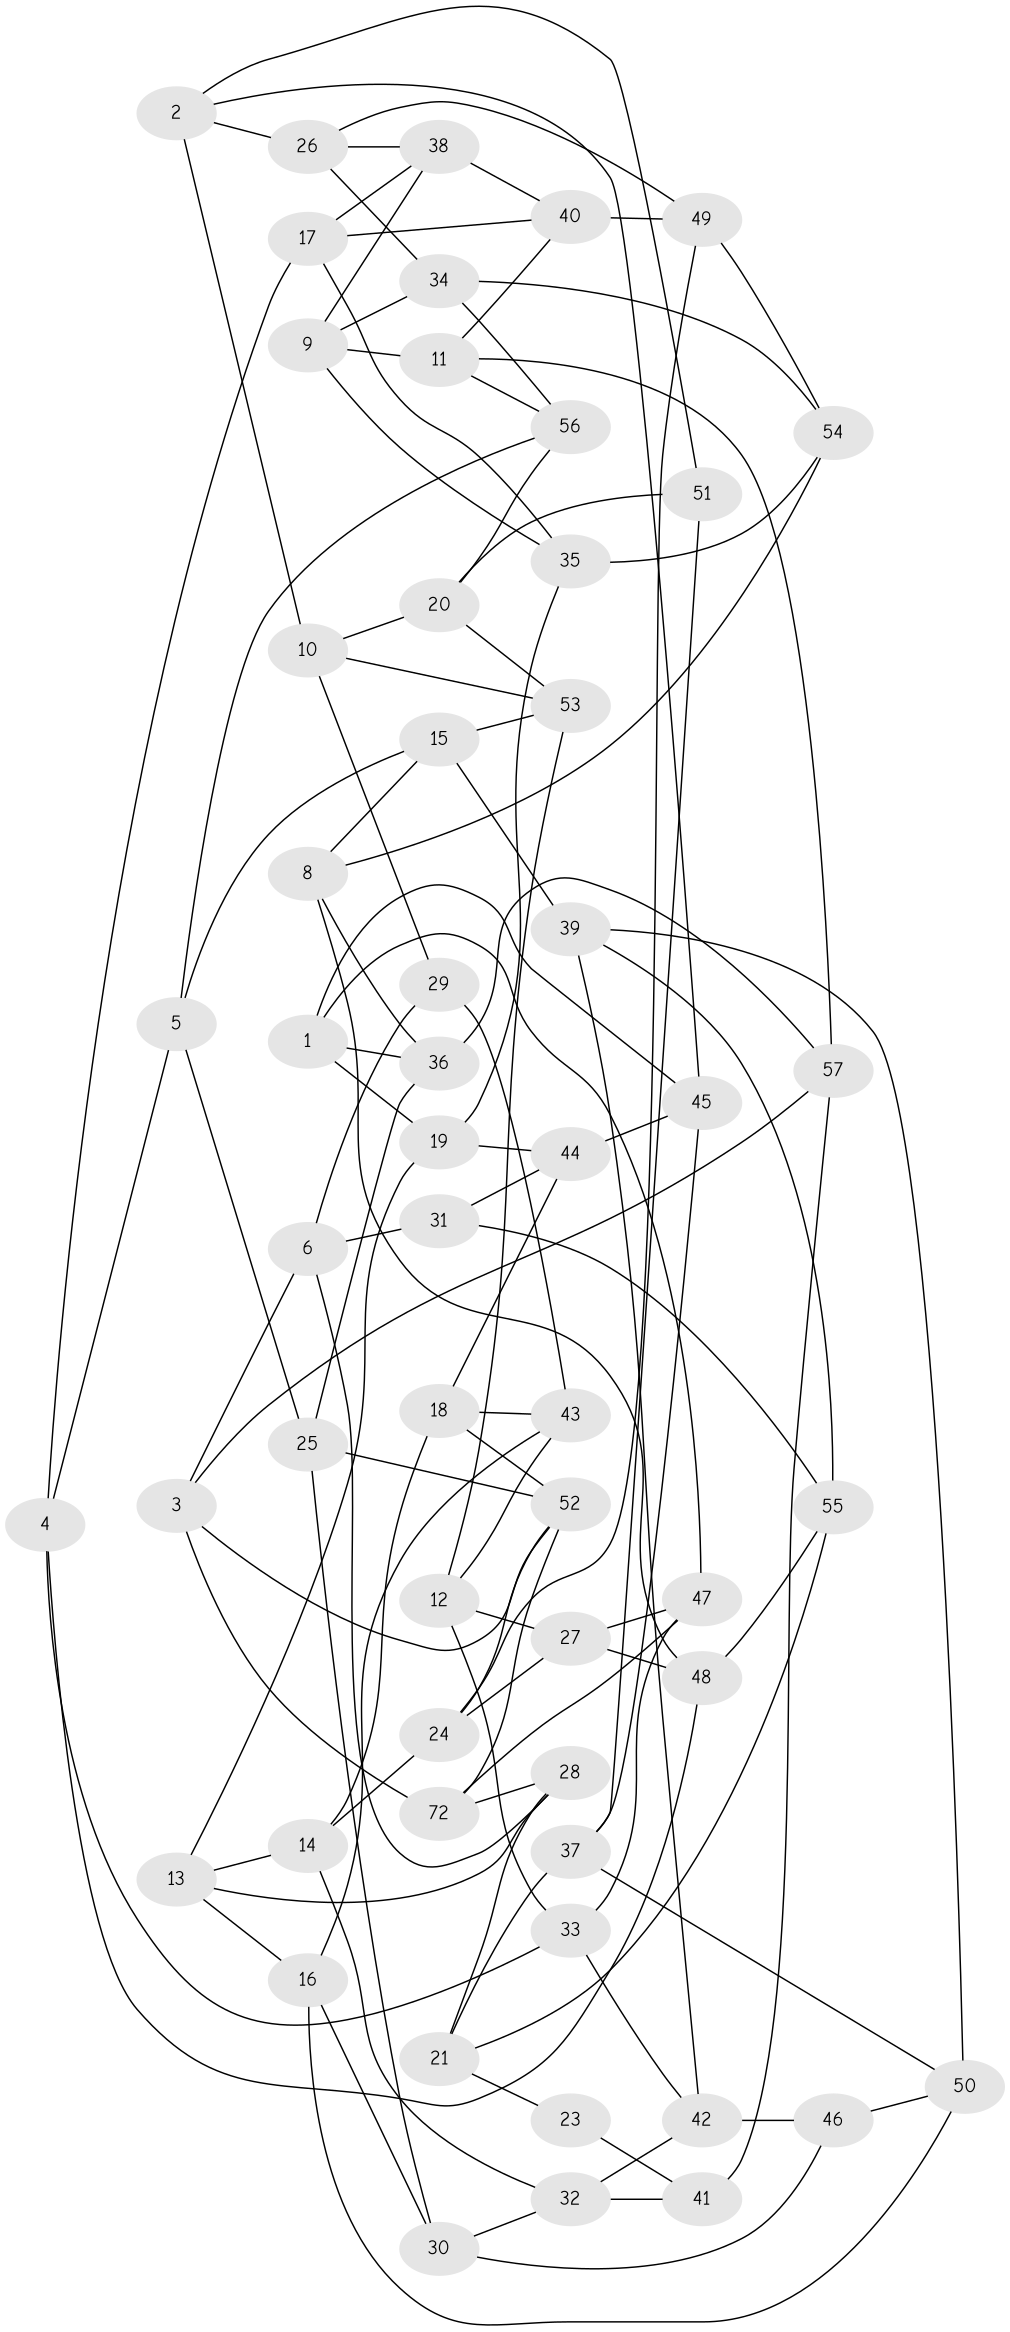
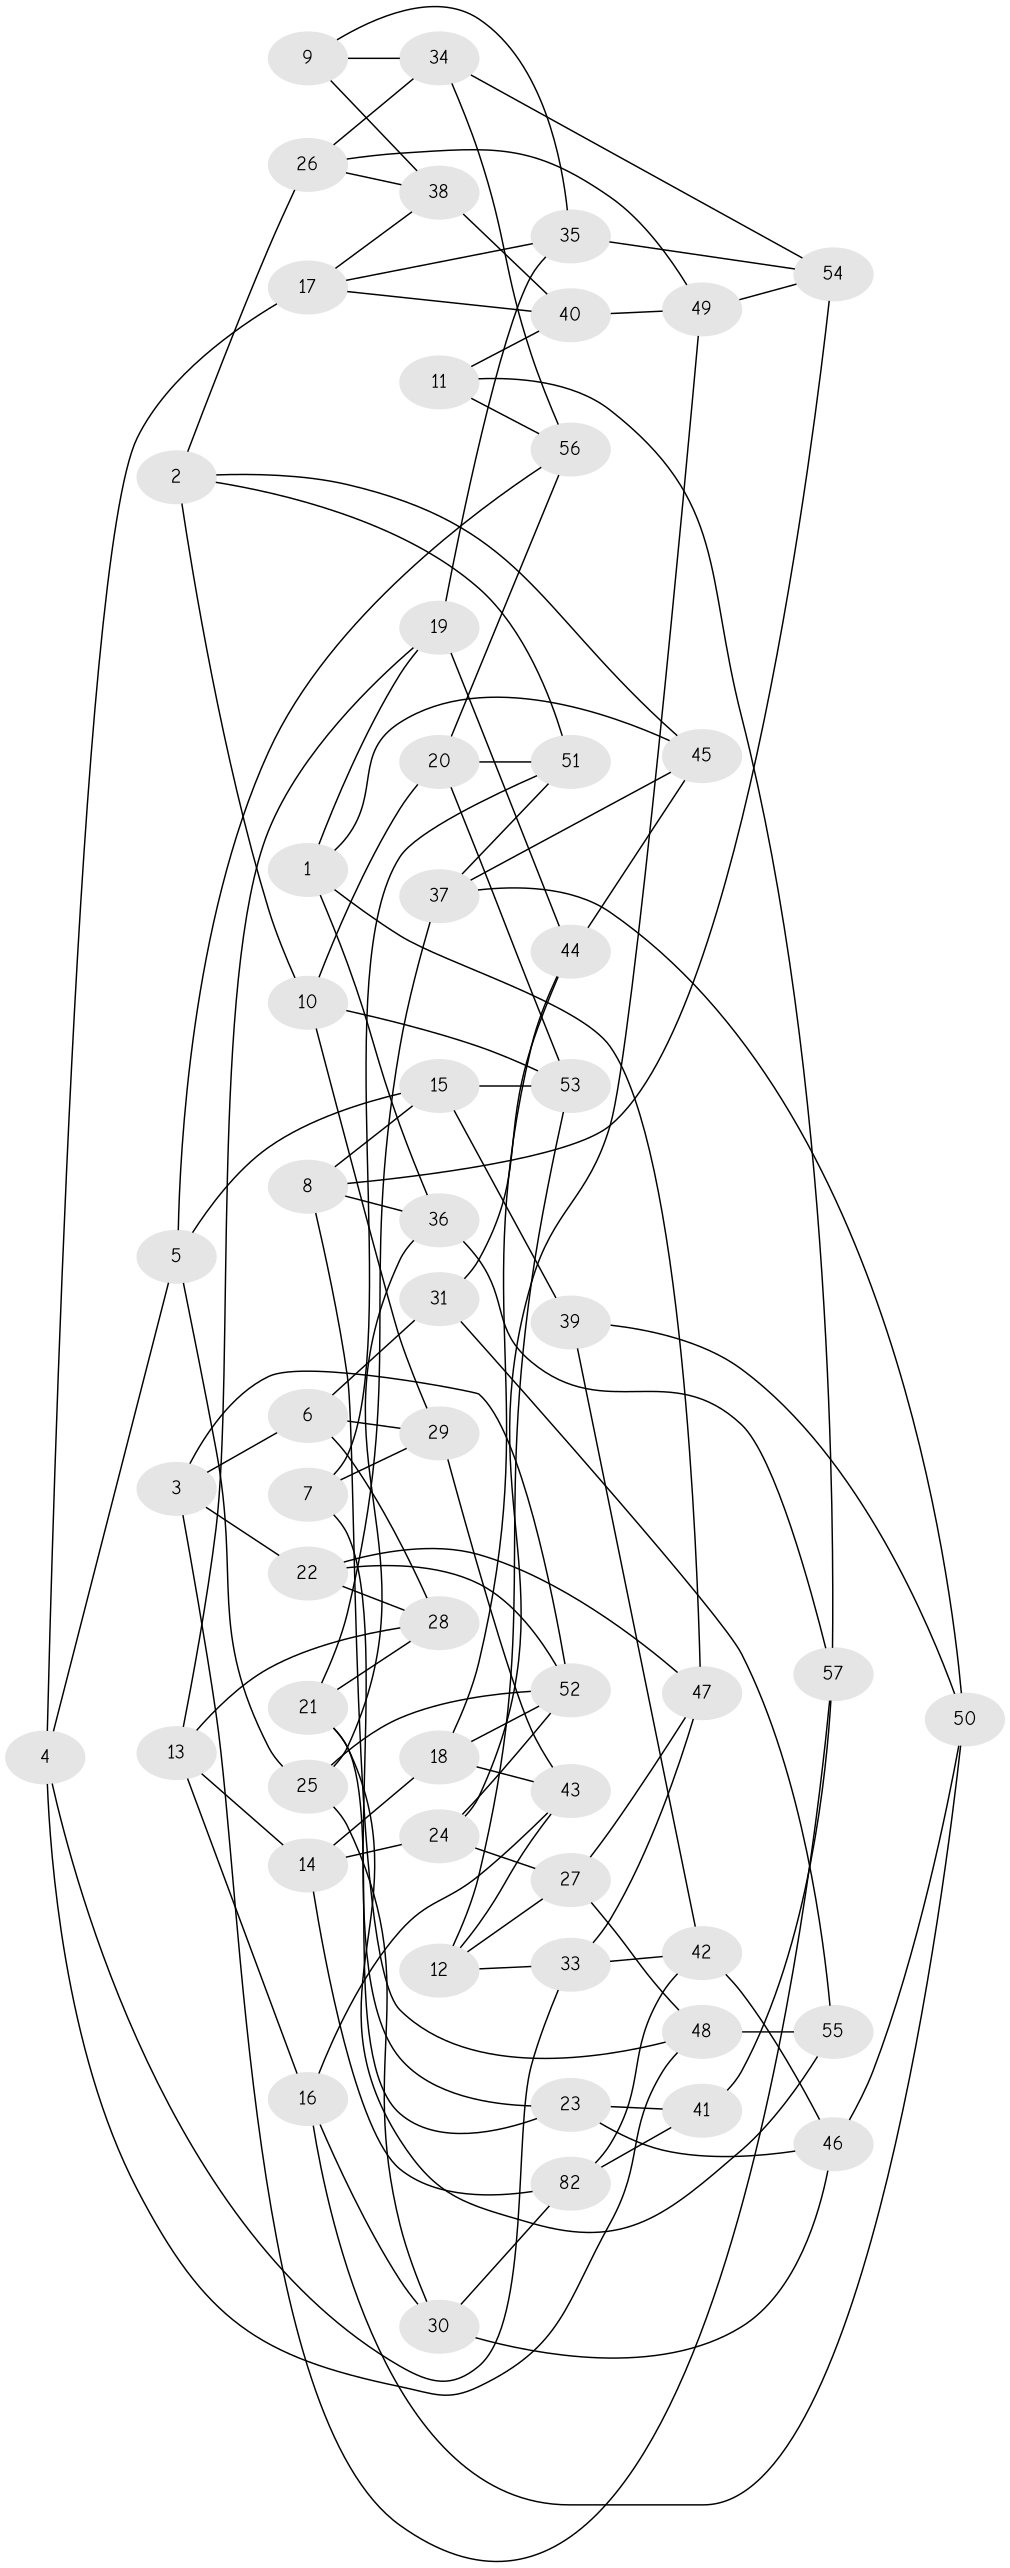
(380, 353) -> none
(792, 1177) -> none
none -> (308, 1495)
(439, 1814) -> (308, 1574)
none -> (695, 2155)
(571, 2199) -> (571, 2184)
